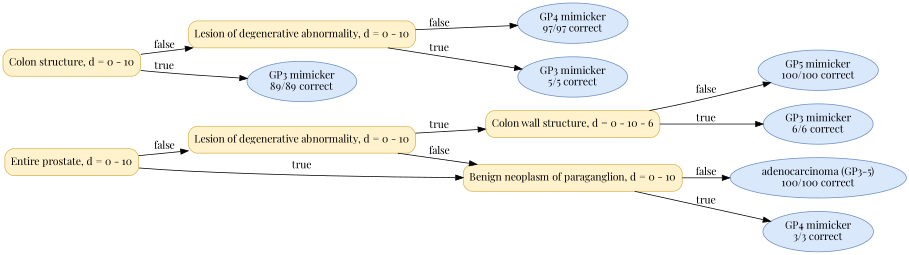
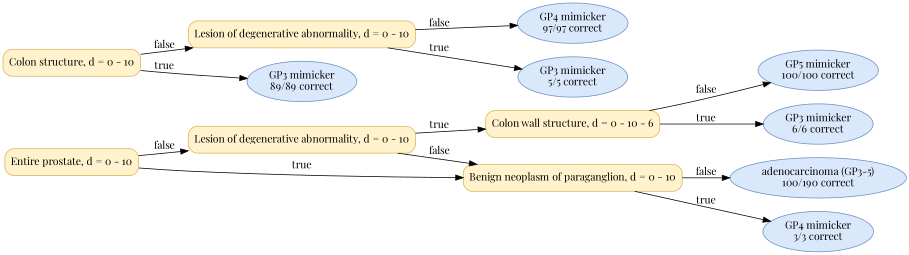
(818, 183) -> (818, 183)
